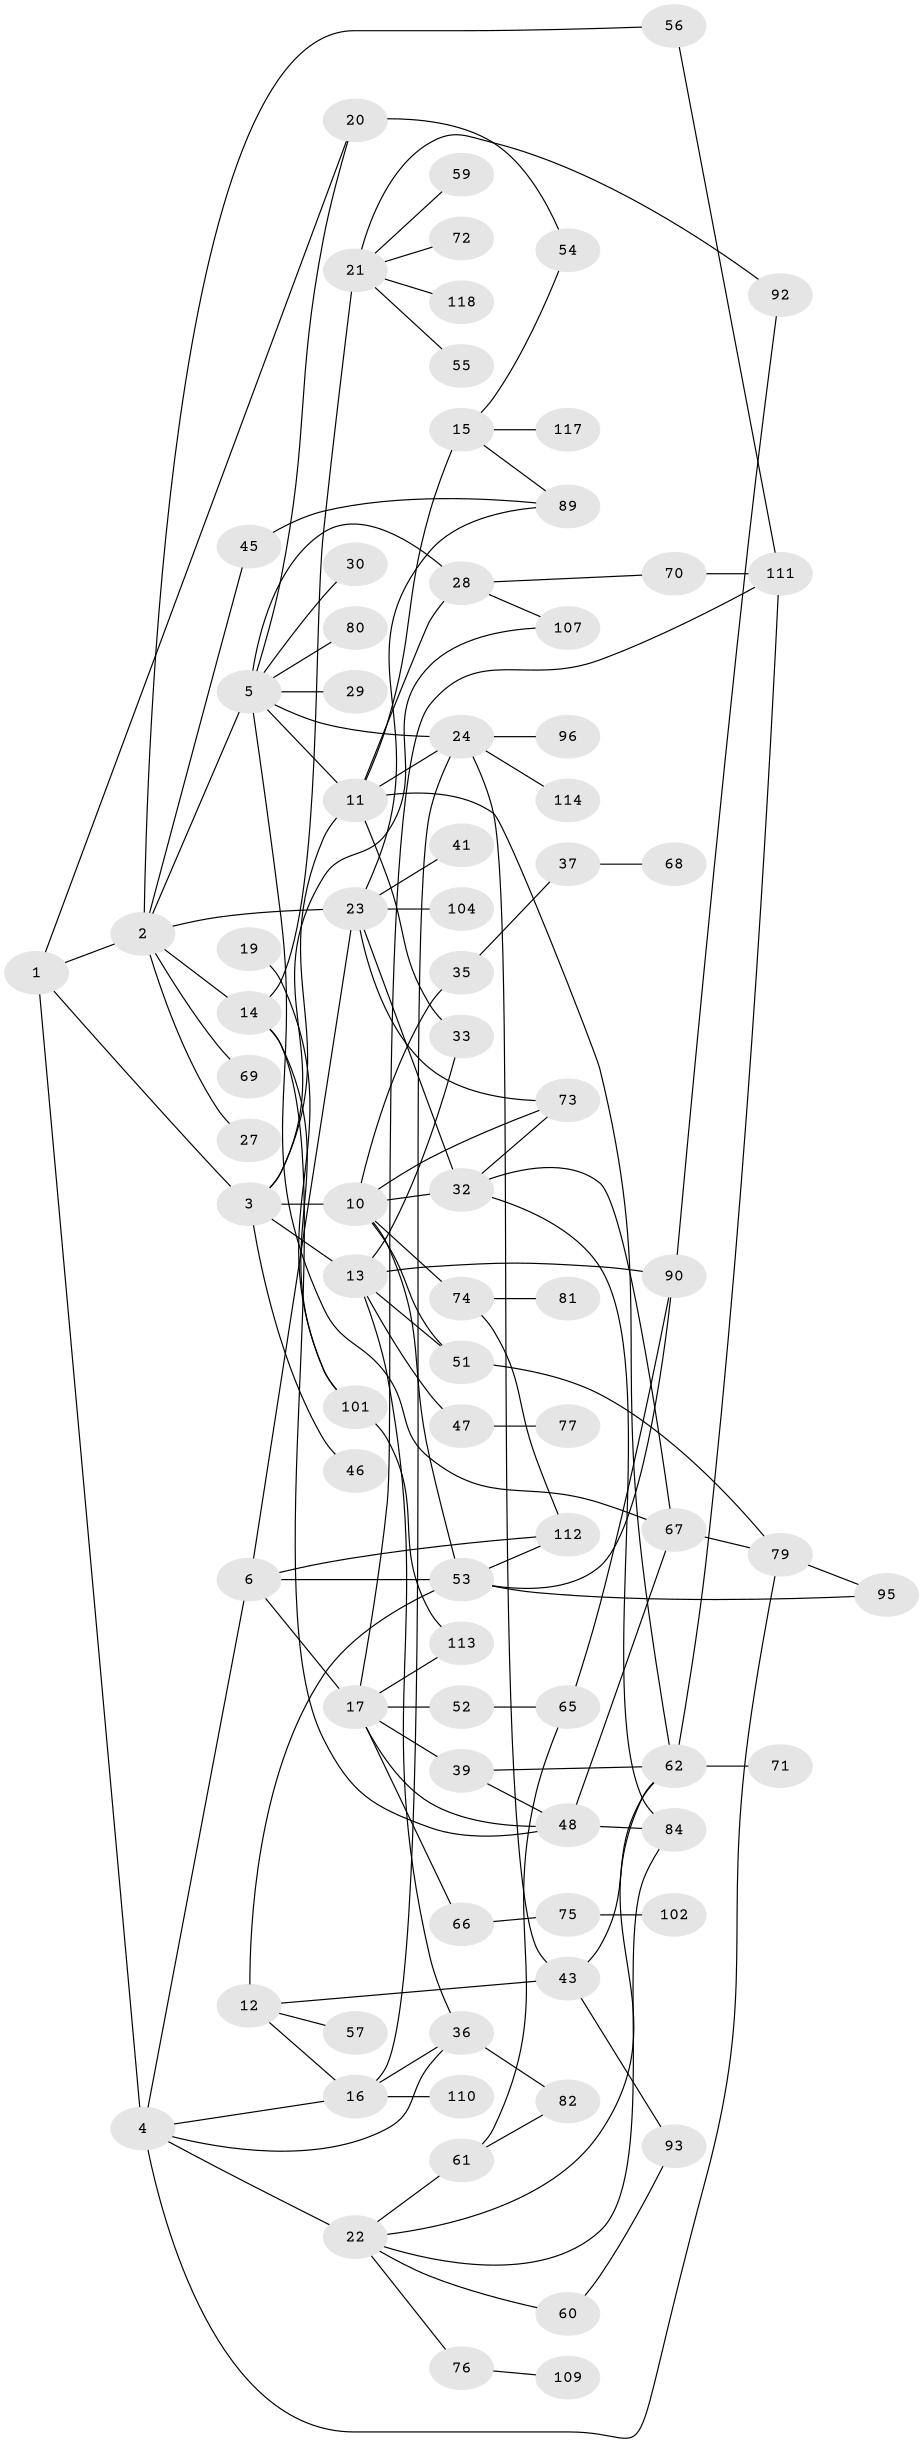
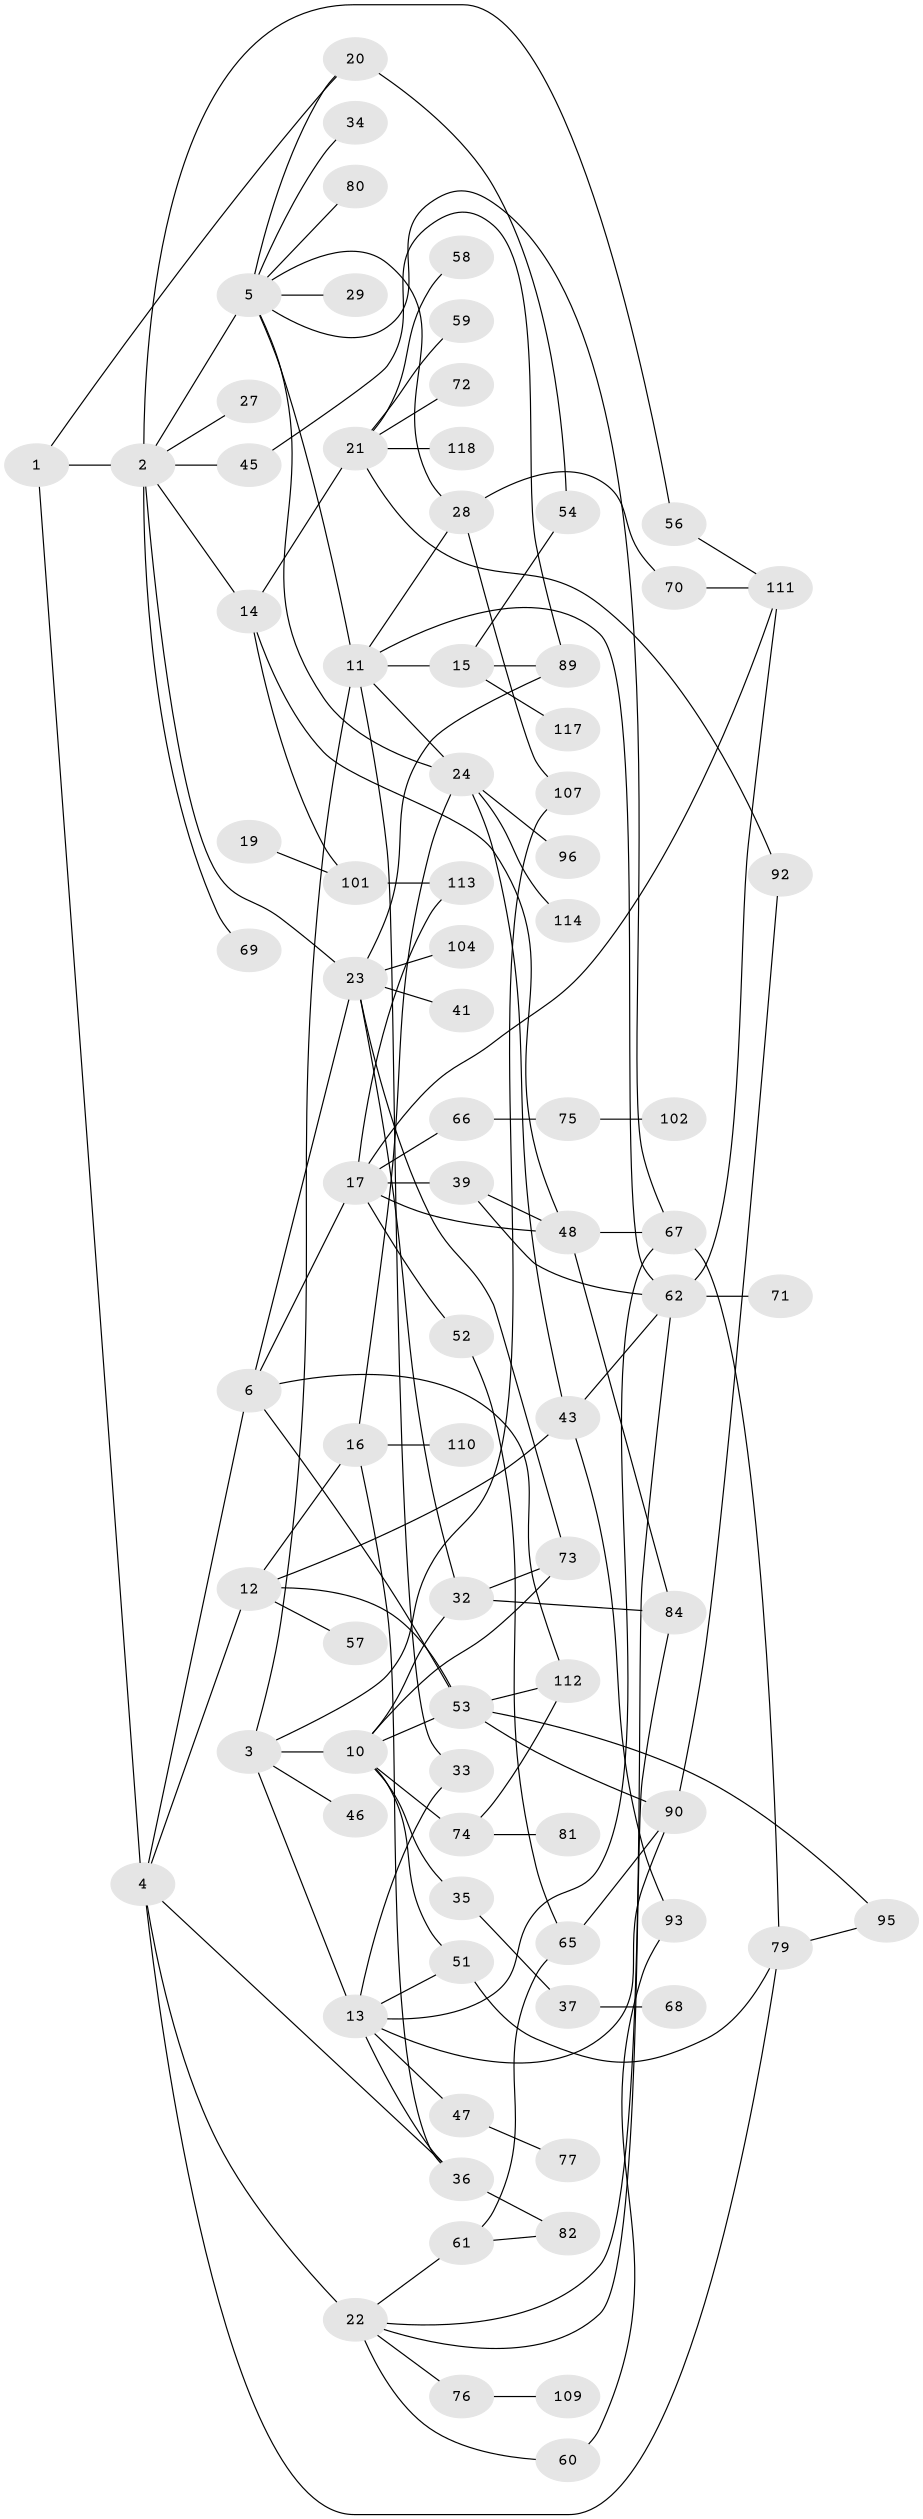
(462, 366) -> (462, 257)
(355, 564) -> (355, 123)
(141, 1089) -> none
(639, 1320) -> (627, 1699)
(249, 2113) -> (196, 1737)
